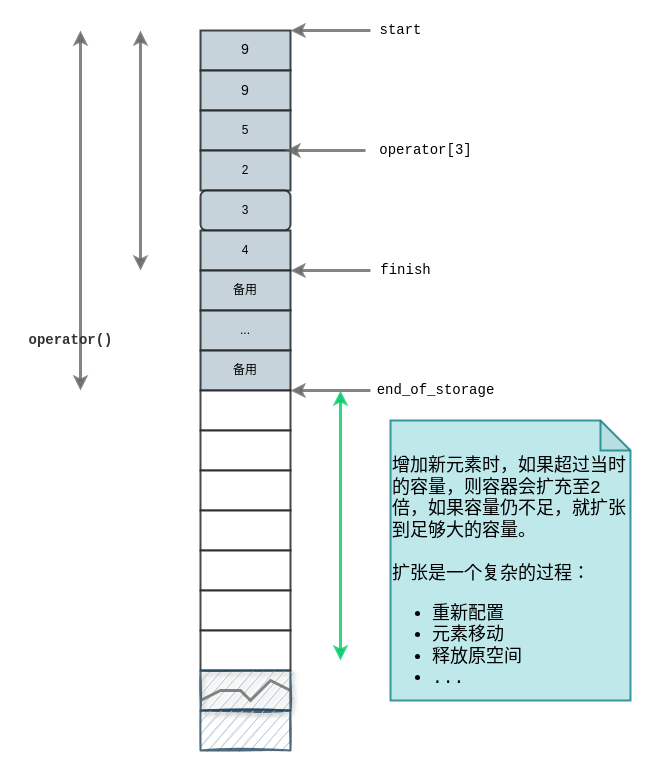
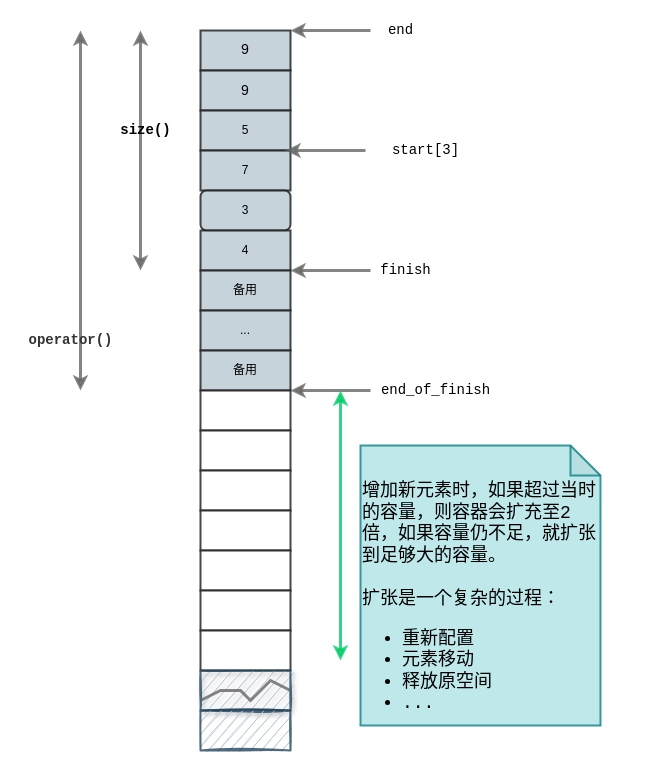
(401, 31) -> (401, 31)
none -> (146, 131)
(426, 151) -> (426, 151)
(246, 171) -> (246, 171)
(436, 391) -> (436, 391)
(511, 561) -> (481, 586)
